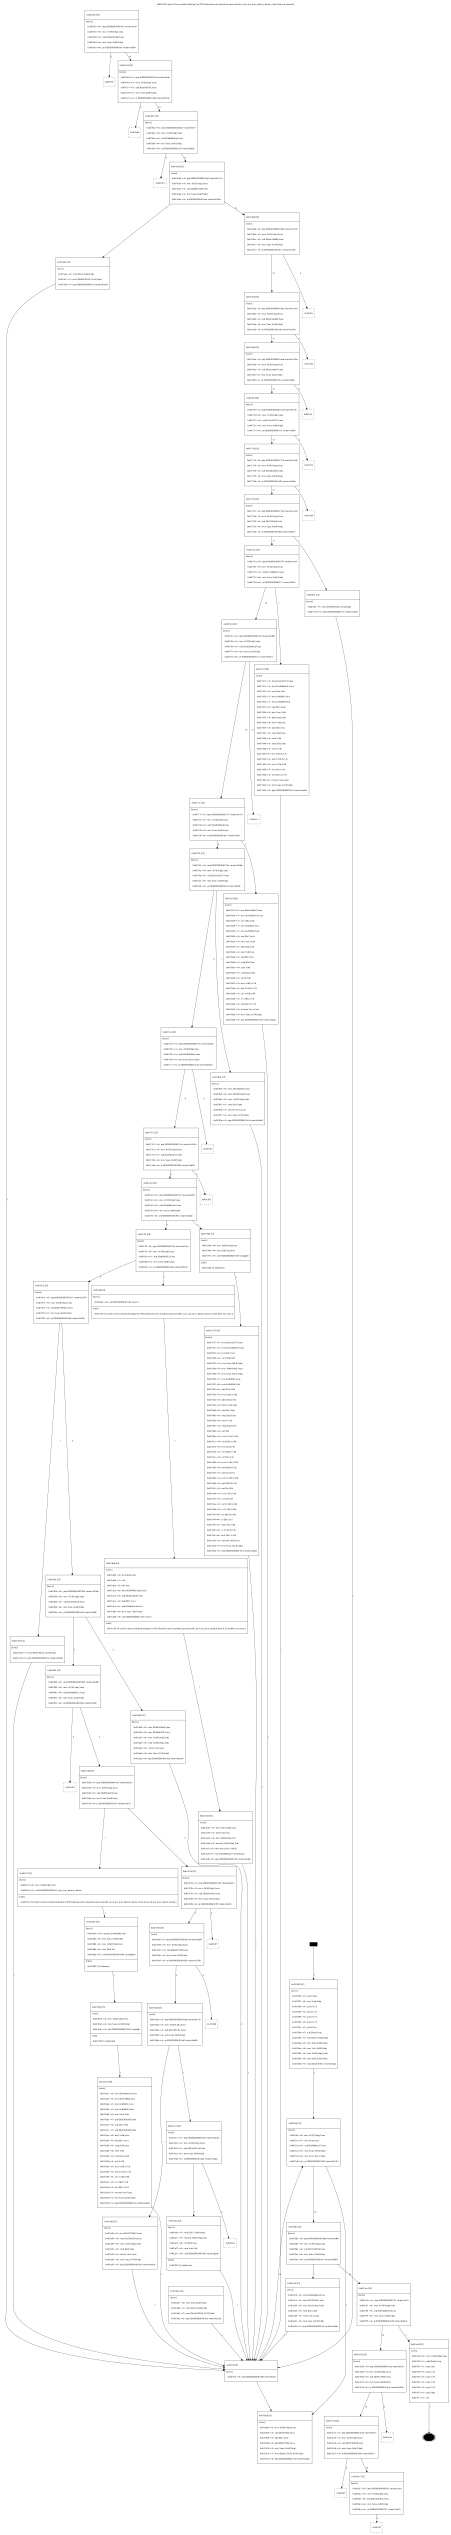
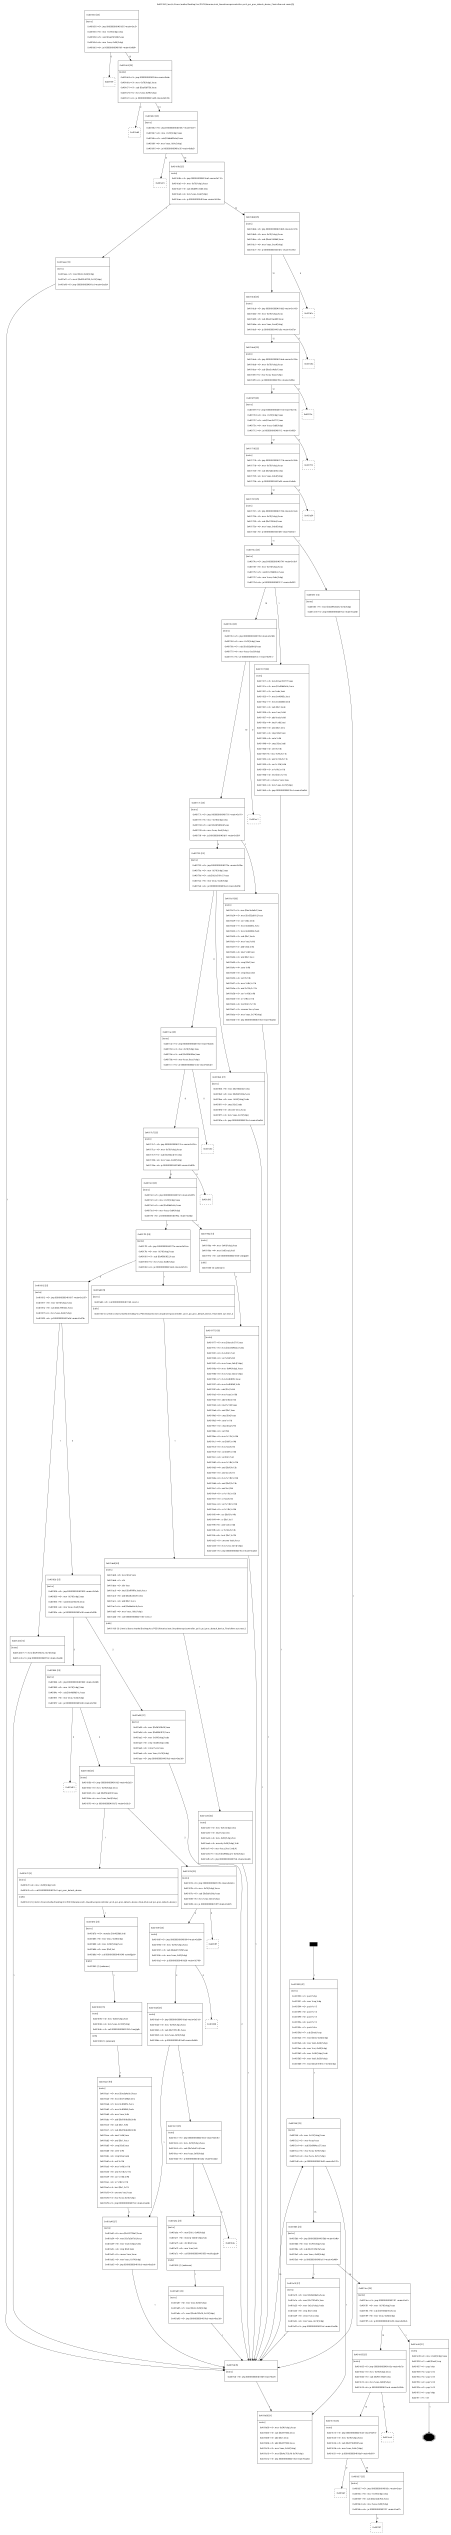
(161, 2301) -> (128, 2211)
(234, 2314) -> (195, 2277)
